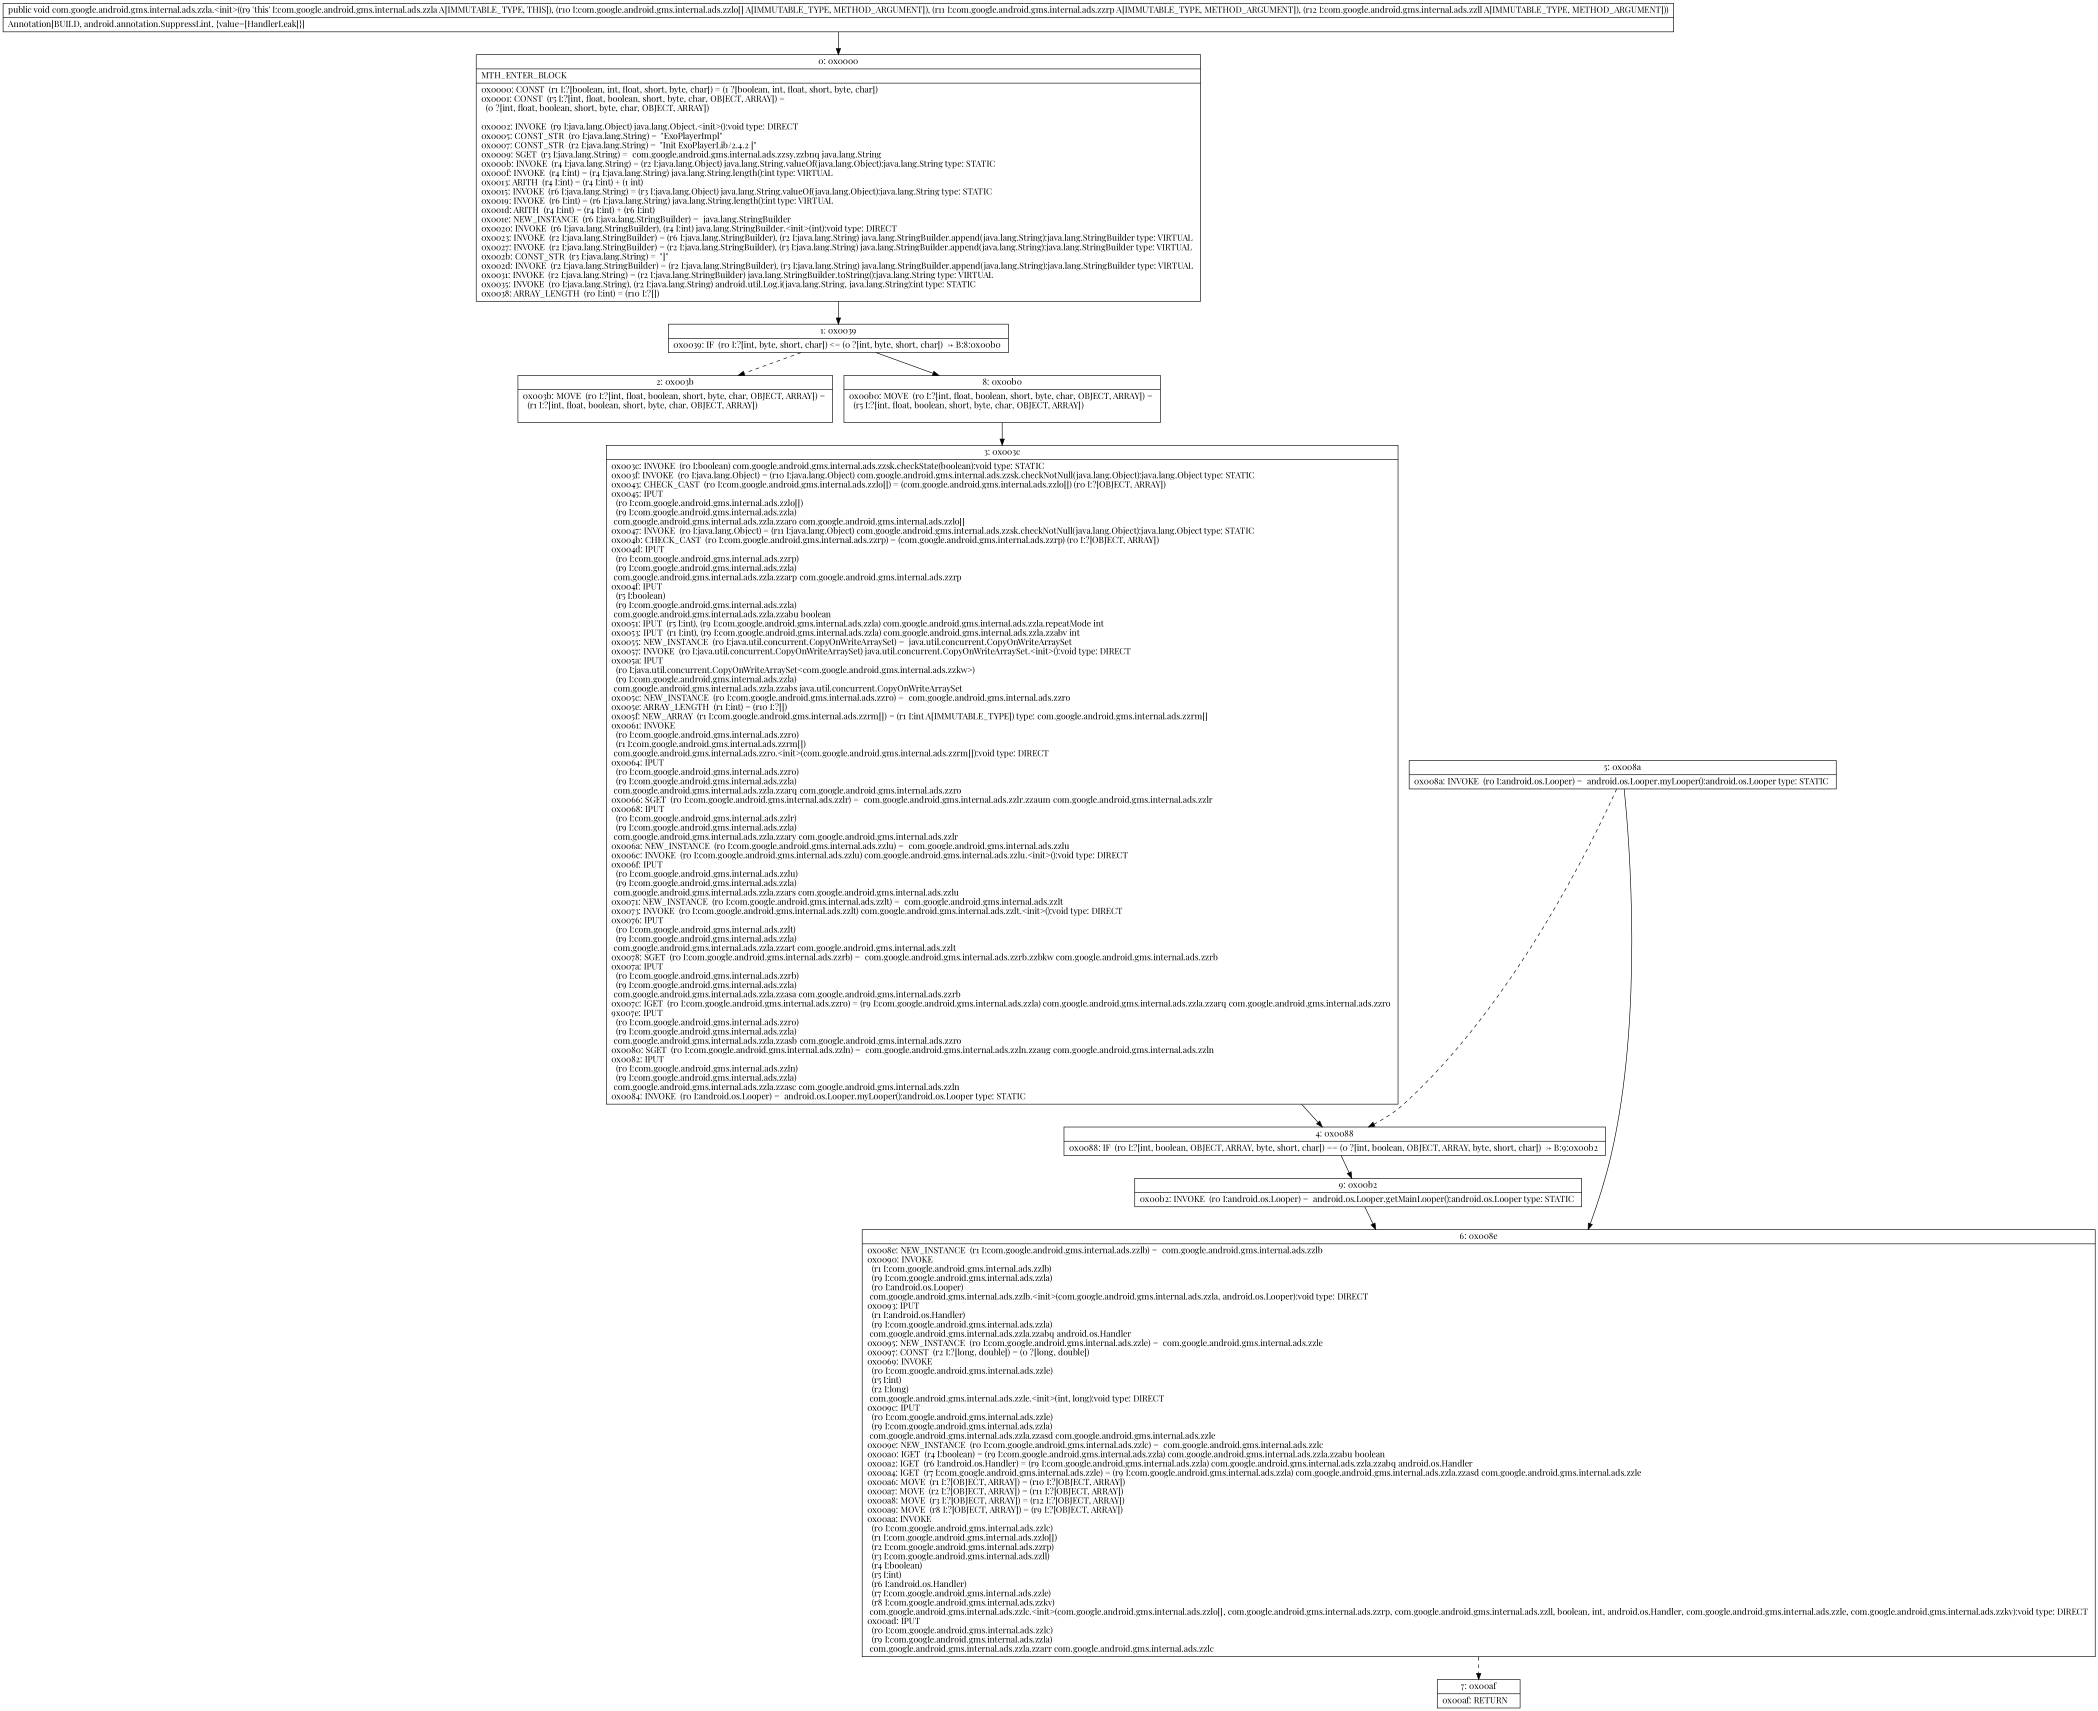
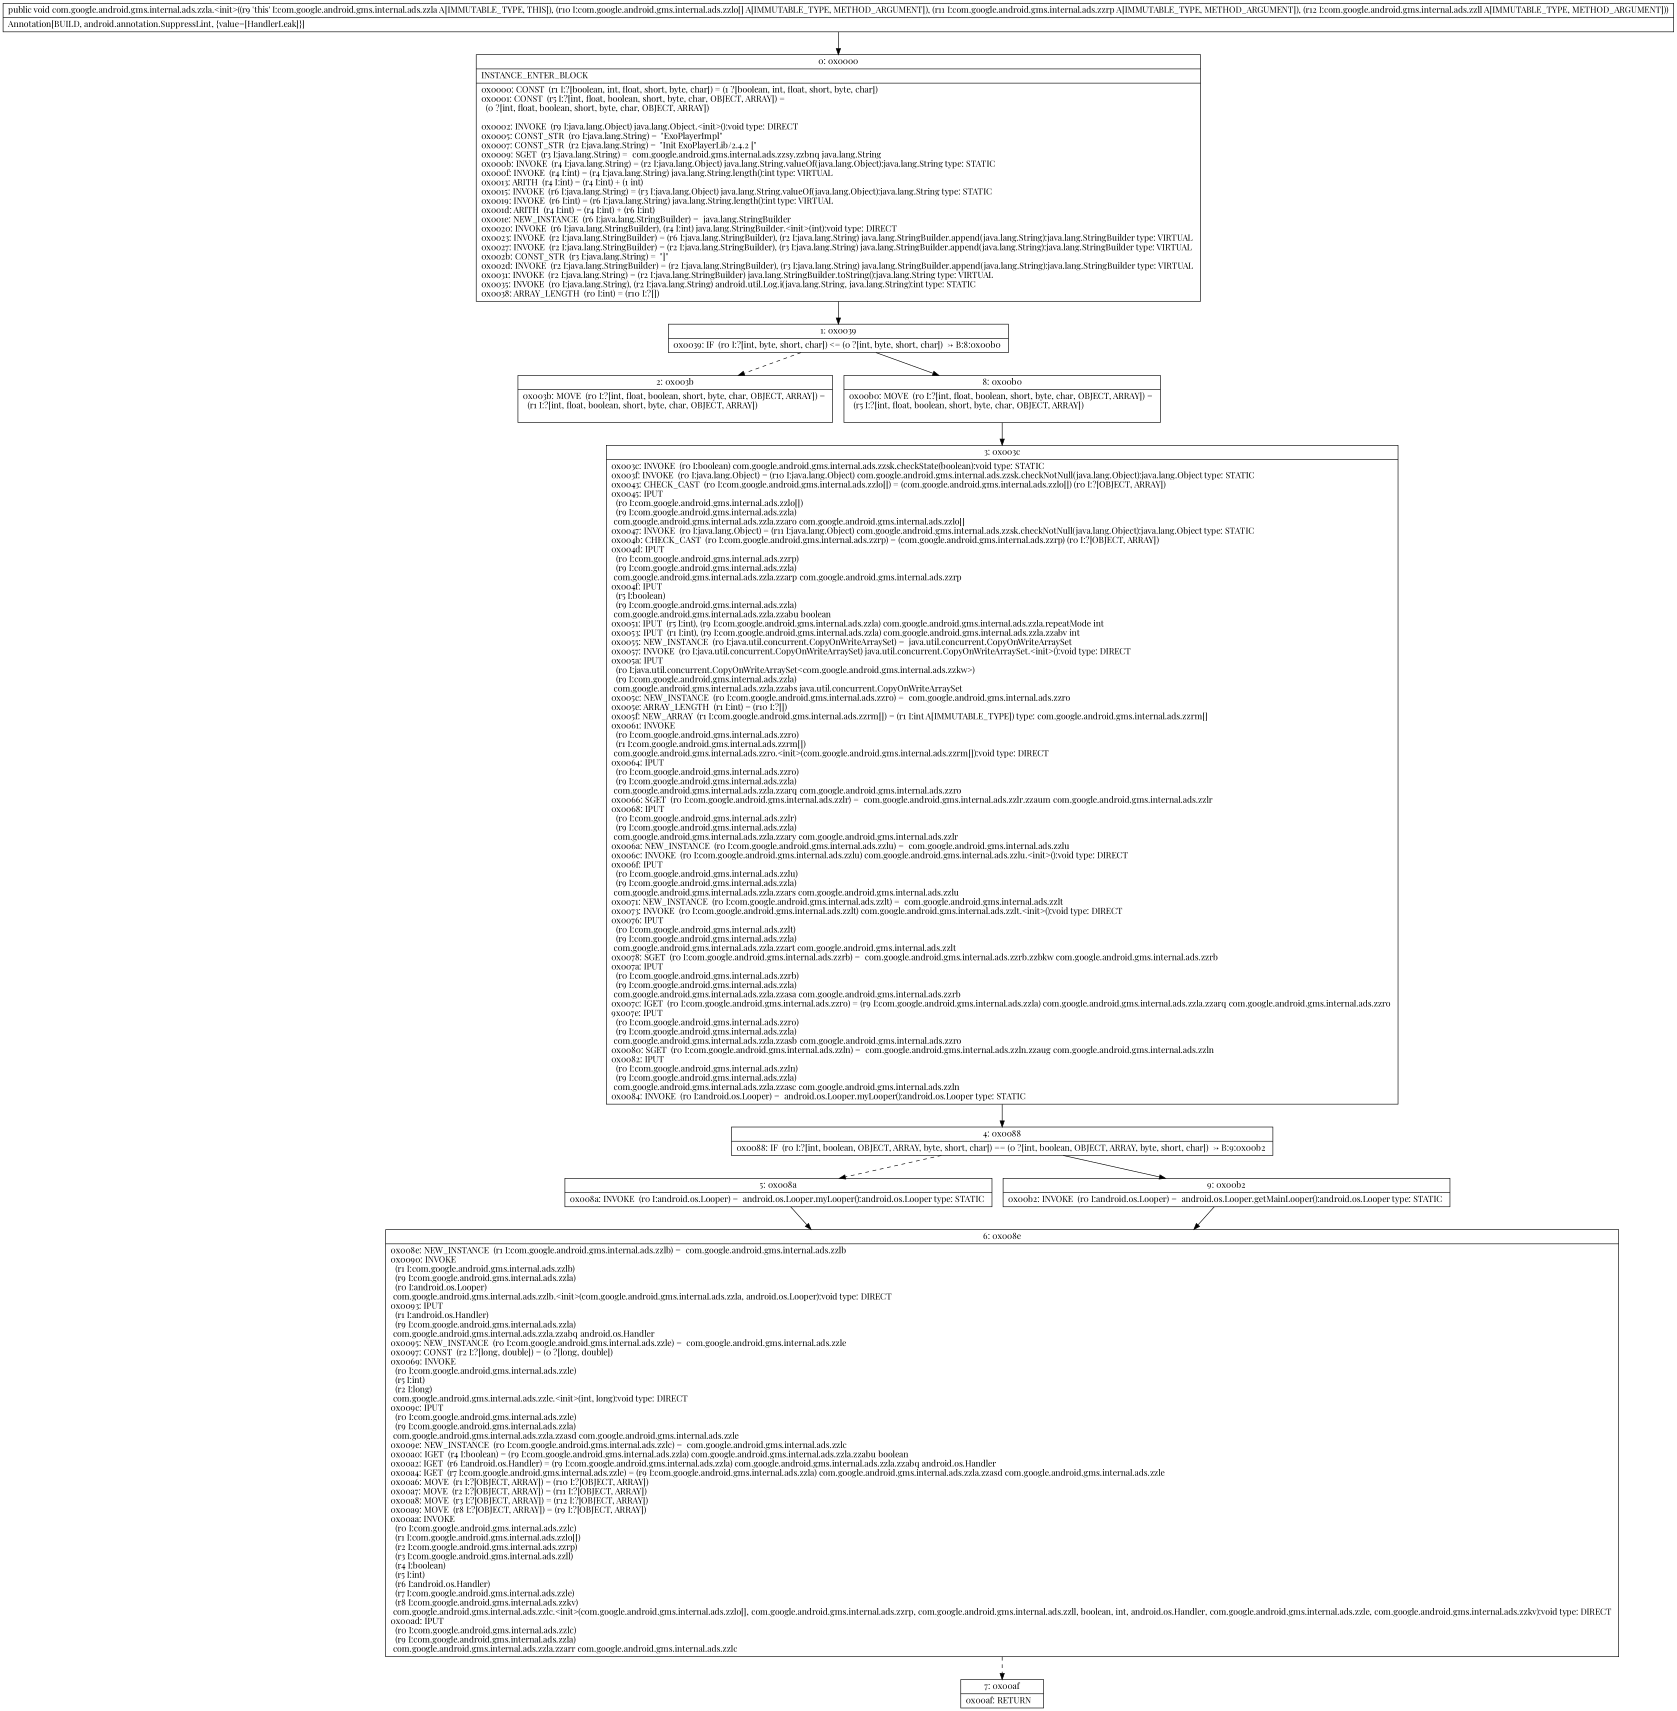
(524, 76) -> (535, 76)
(1515, 972) -> (893, 1166)
